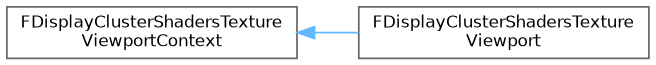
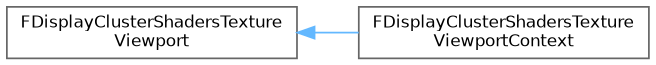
(337, 33) -> (337, 33)
